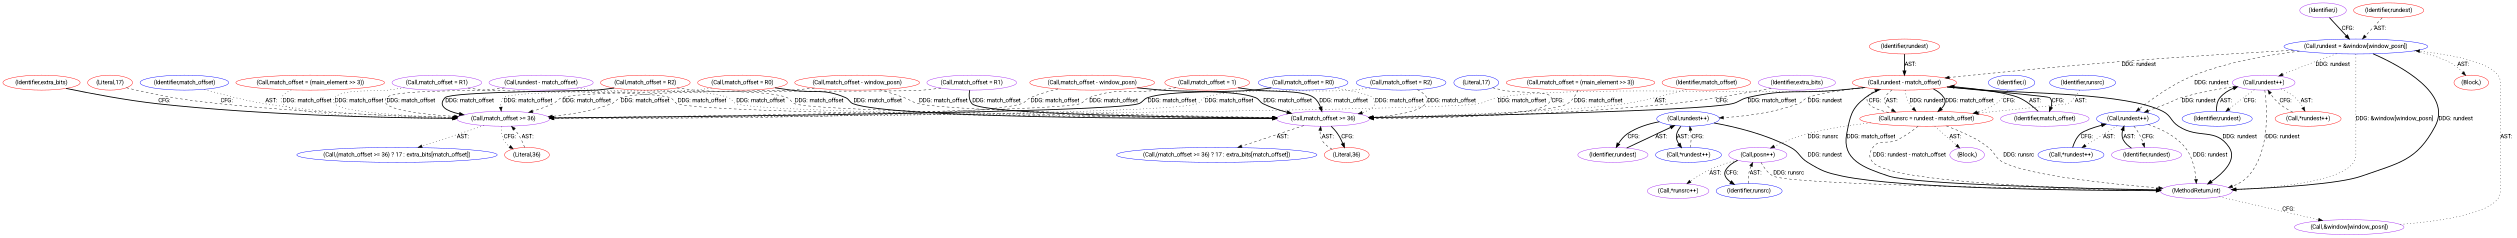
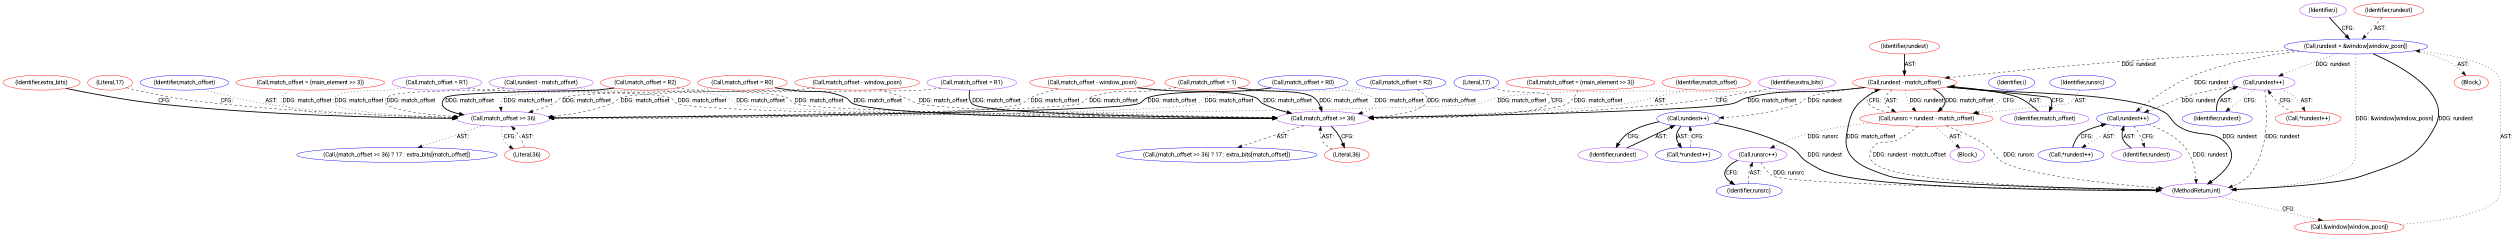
(1758, 155) -> (1758, 155)
(1678, 191) -> none
(2349, 227) -> (2349, 227)
